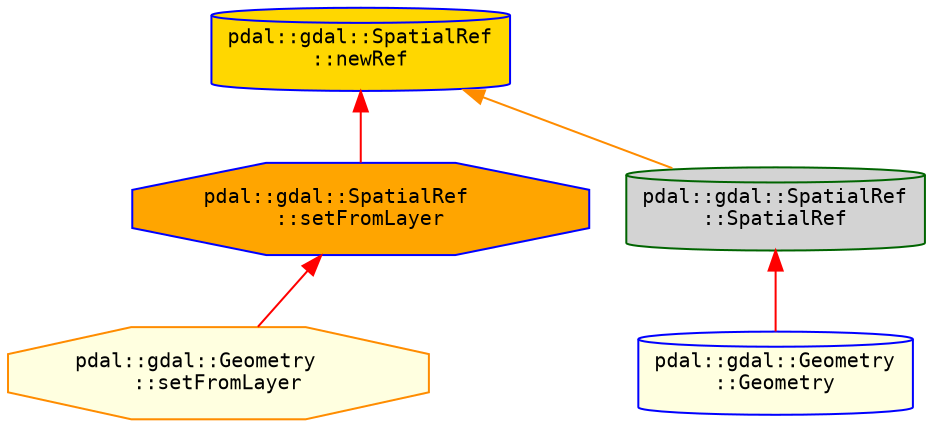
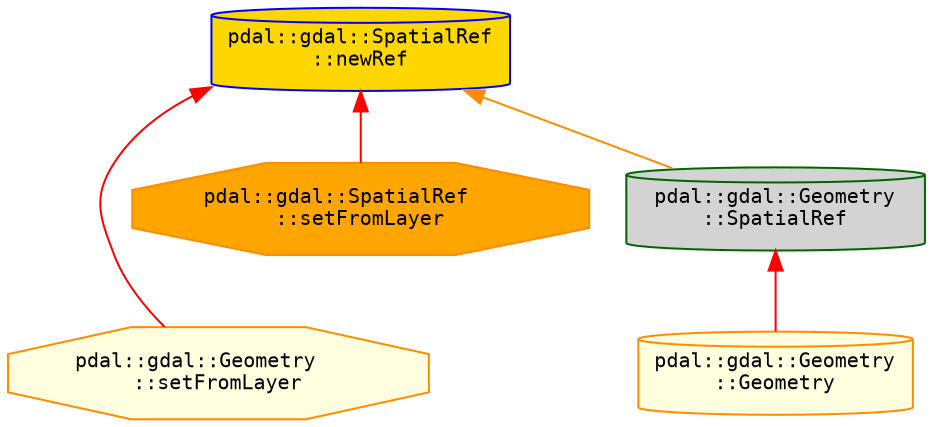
(361, 209) -> (361, 209)
(776, 209) -> (776, 209)
(283, 299) -> (101, 201)
(776, 373) -> (776, 373)
